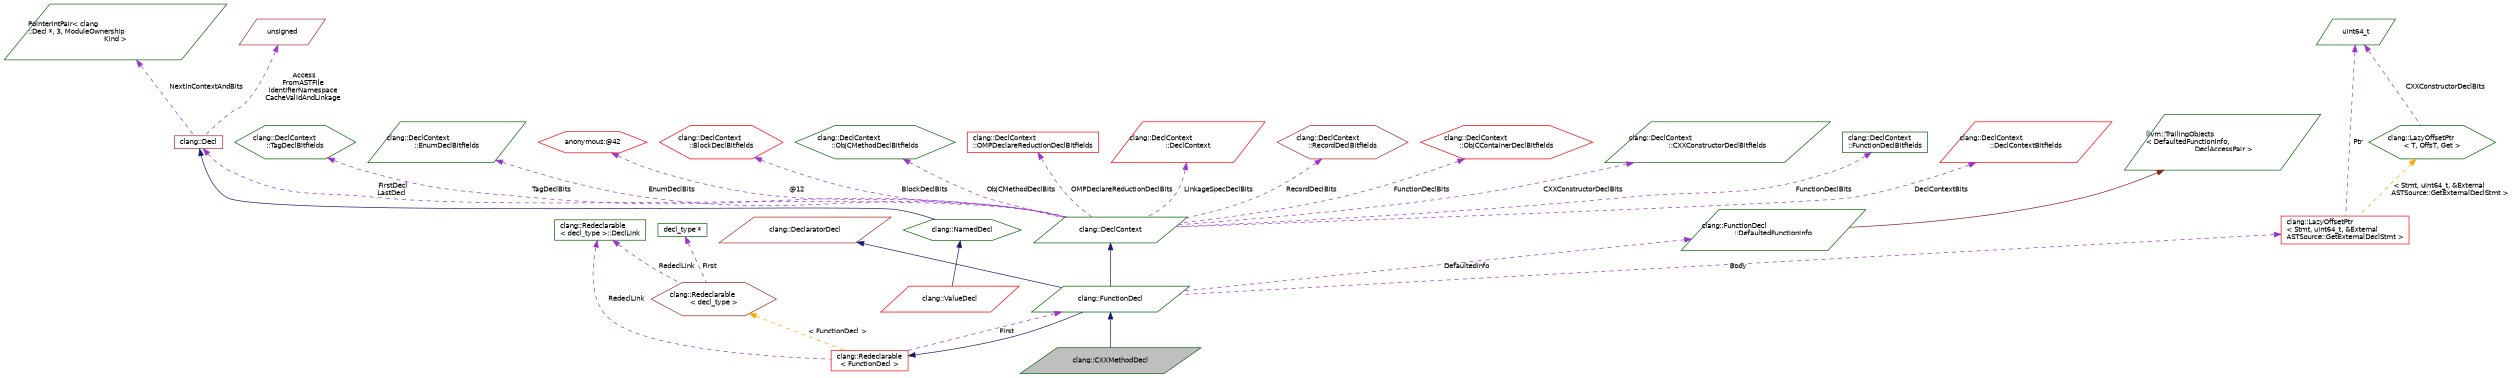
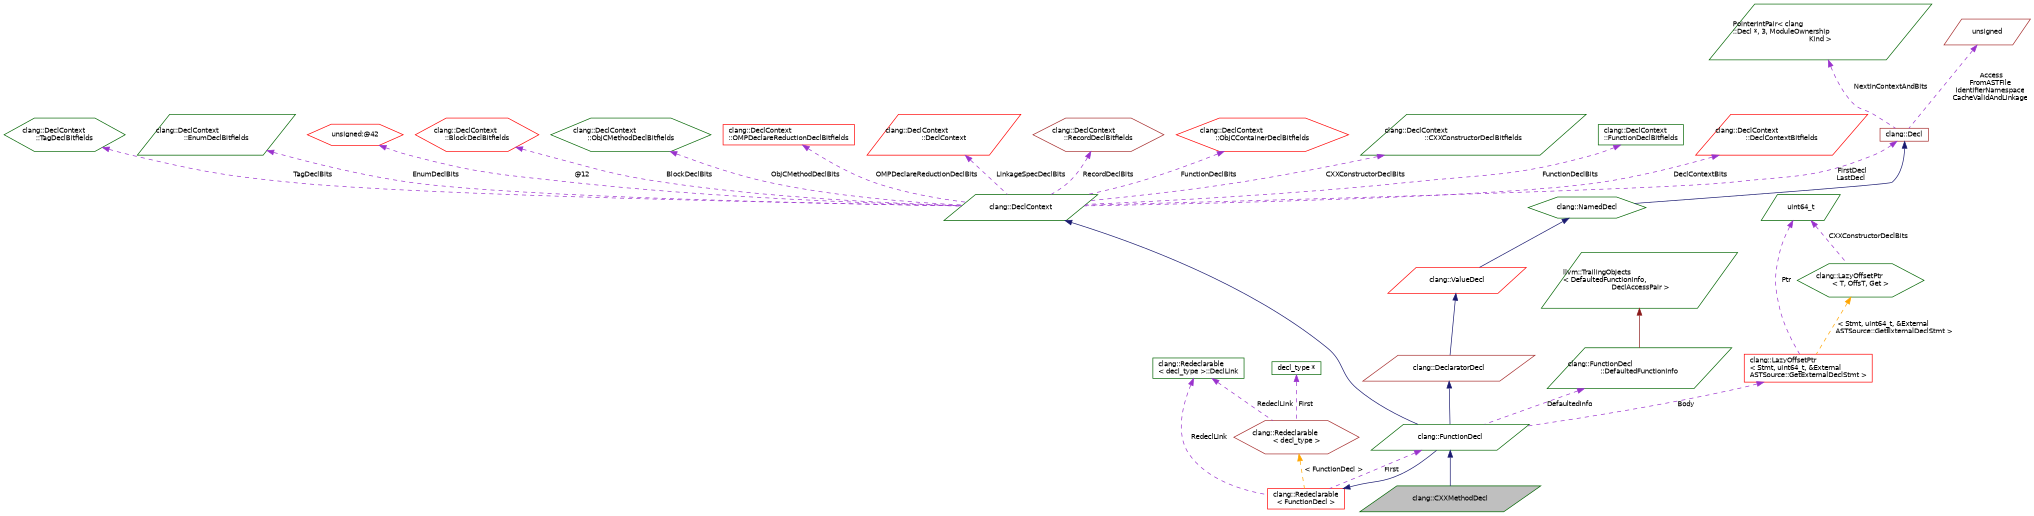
(593, 142) -> (355, 135)
none -> (1453, 328)
